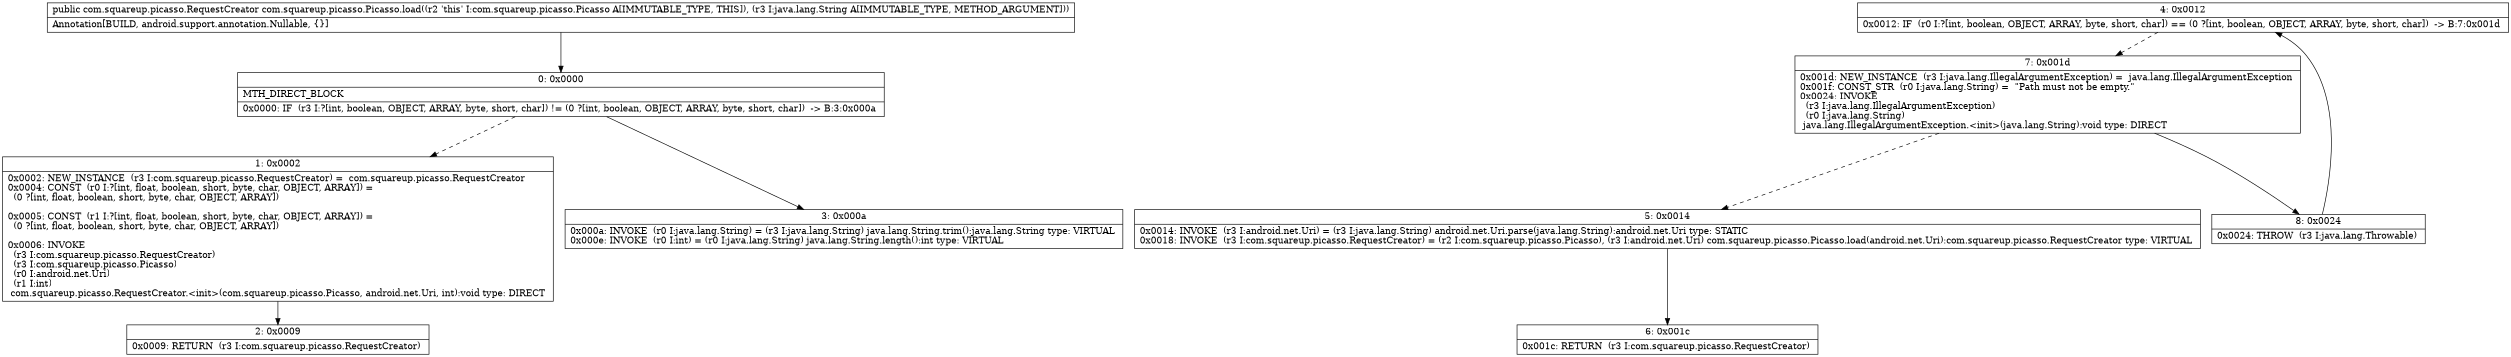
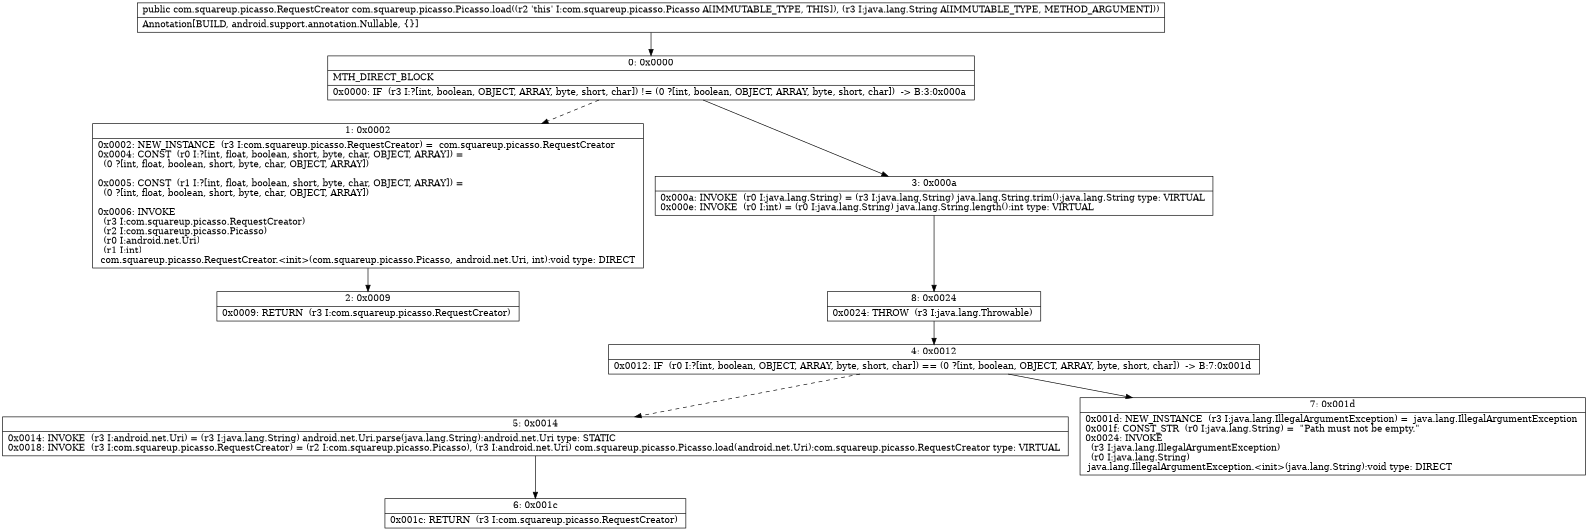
(2140, 42) -> (1067, 385)
(2227, 168) -> (934, 250)
(1833, 170) -> (751, 395)
(92, 265) -> (182, 232)
